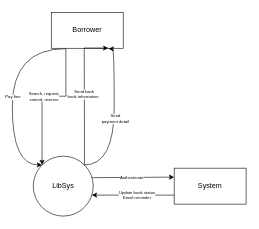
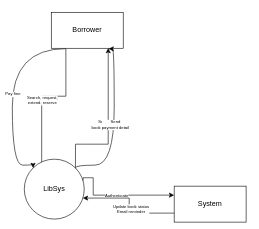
(63, 186) -> (54, 189)
(210, 186) -> (210, 204)
